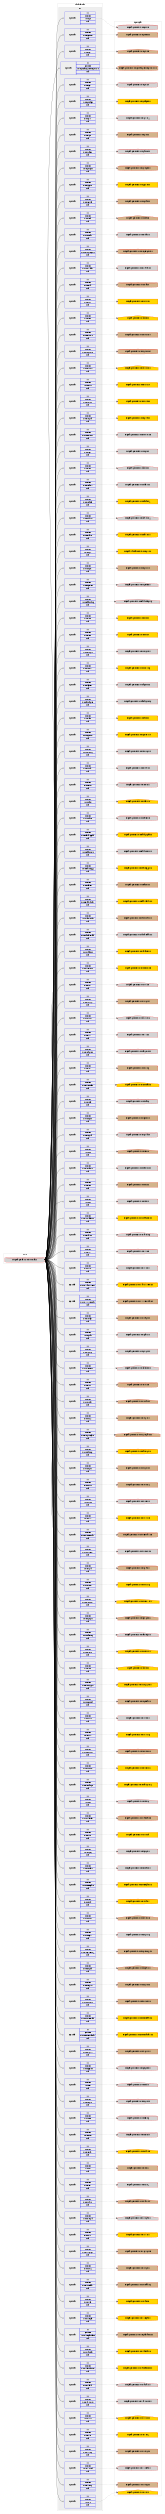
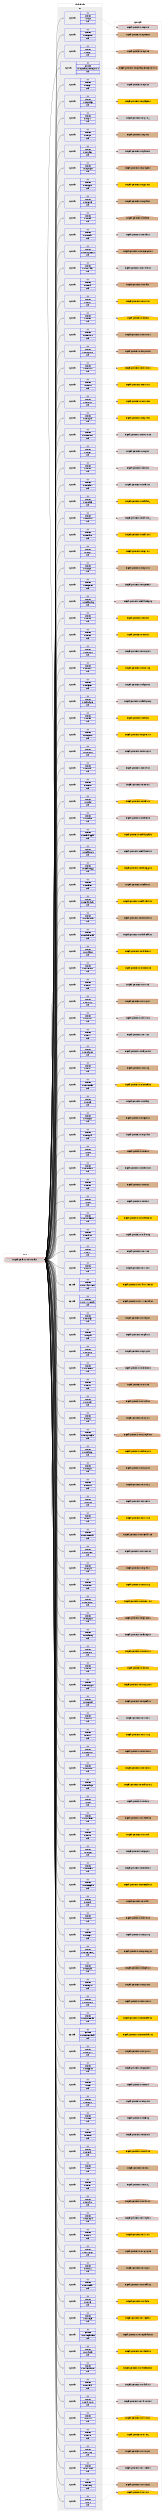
(138, 552) -> (138, 552)
(138, 1902) -> (138, 1902)
